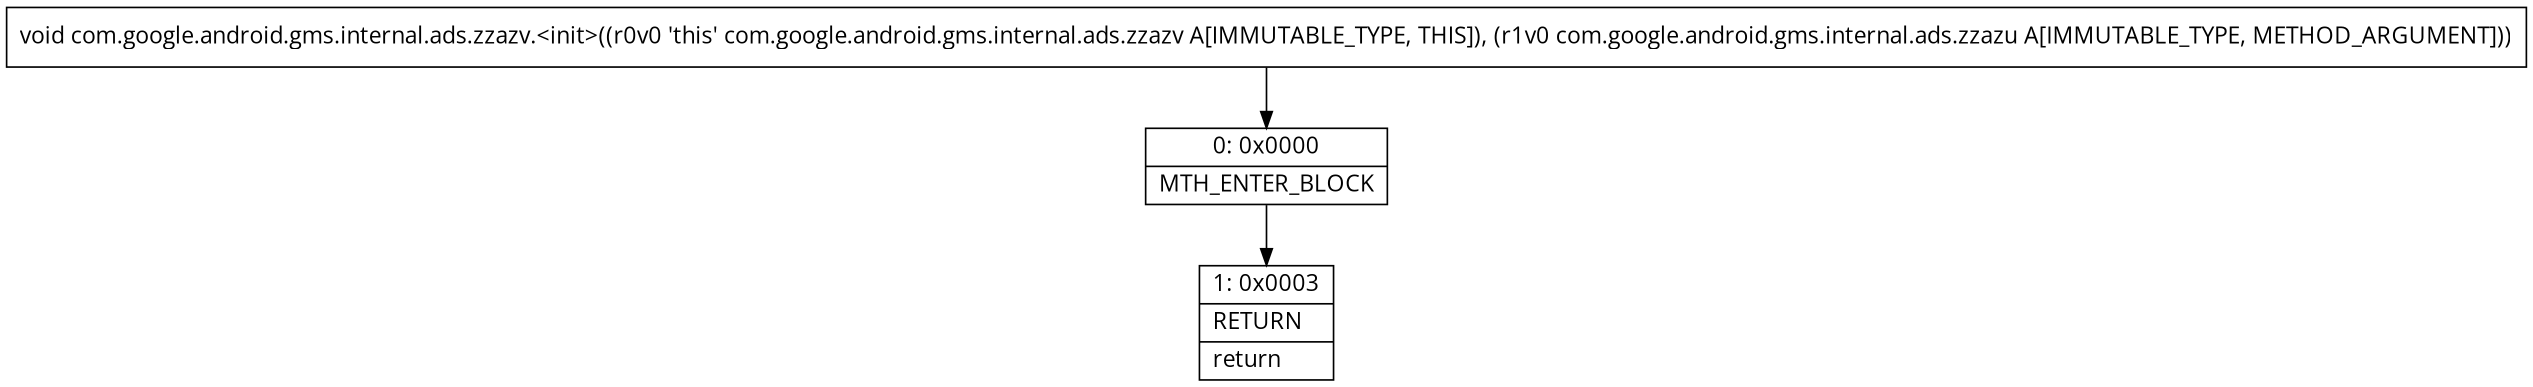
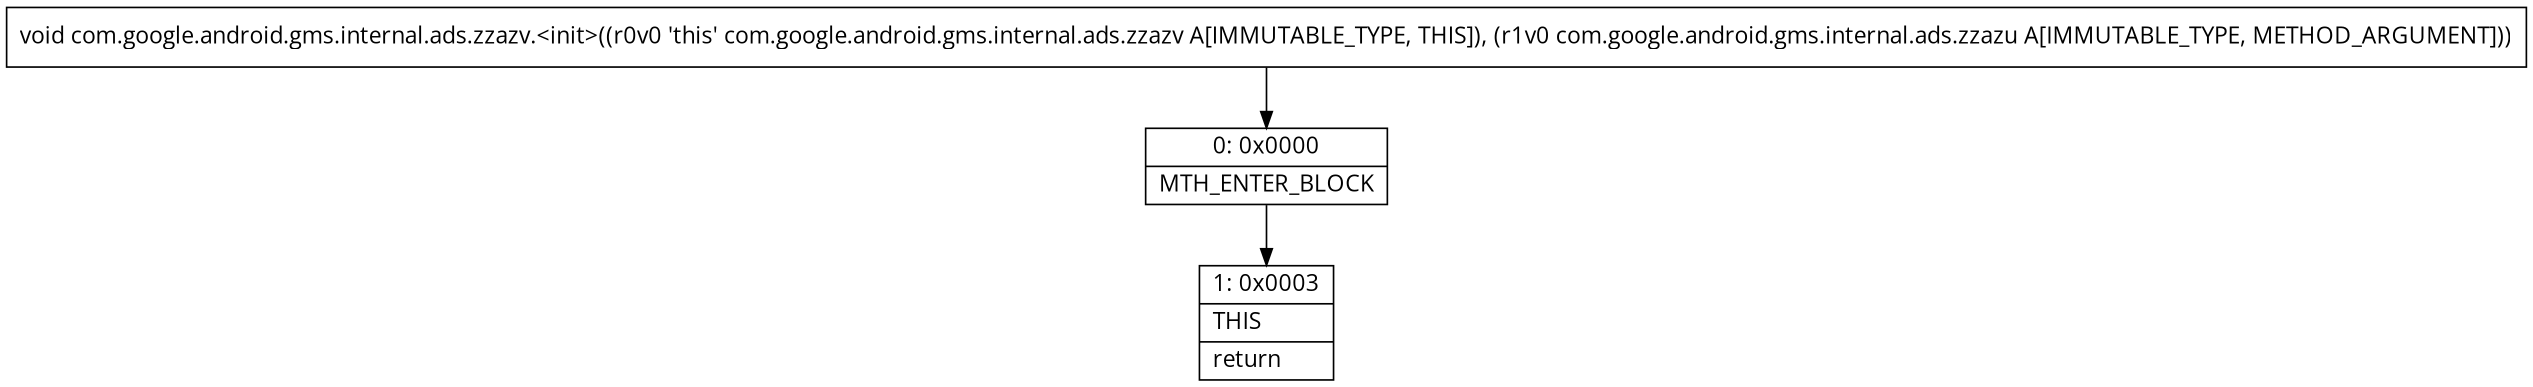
(1258, 322) -> (1238, 322)
